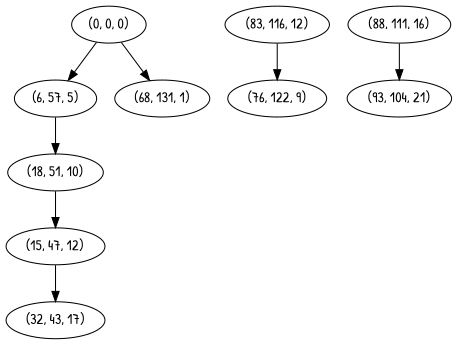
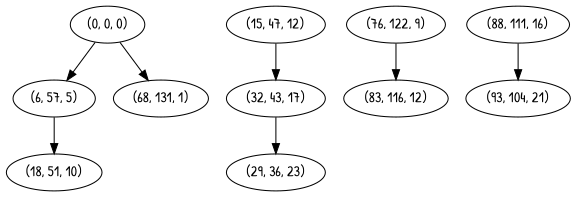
(277, 57) -> (396, 57)
none -> (276, 172)
(56, 204) -> none
